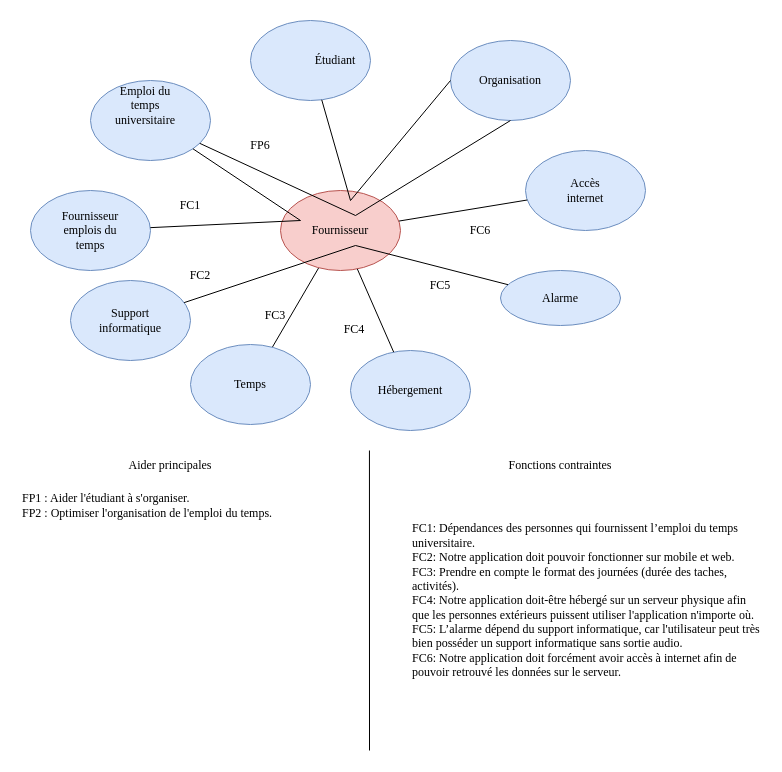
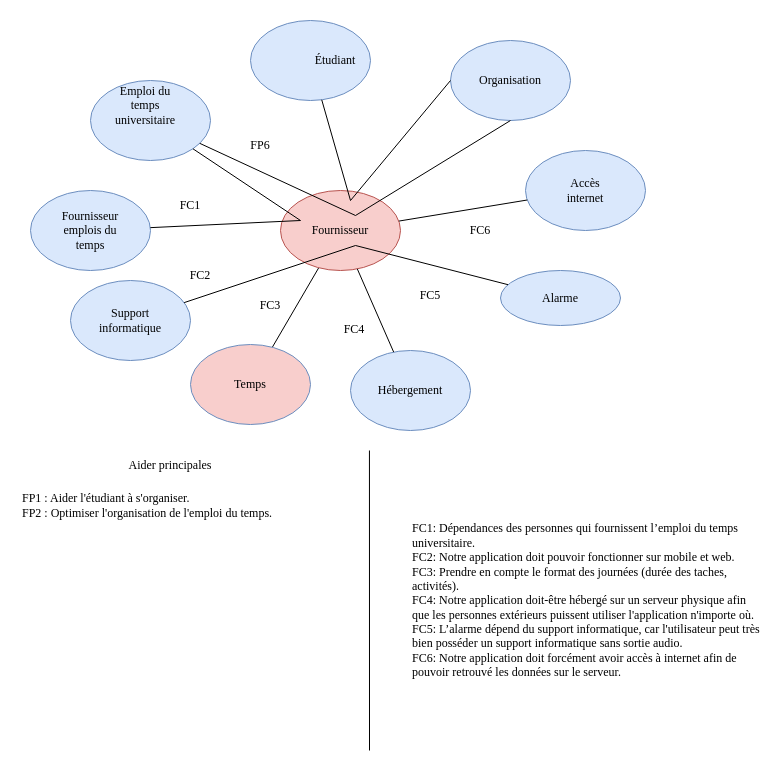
(441, 286) -> (431, 296)
(276, 316) -> (271, 306)
(251, 385) -> (251, 385)
(561, 466) -> none
